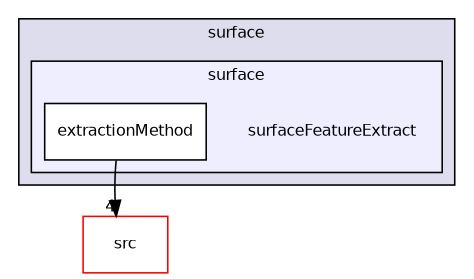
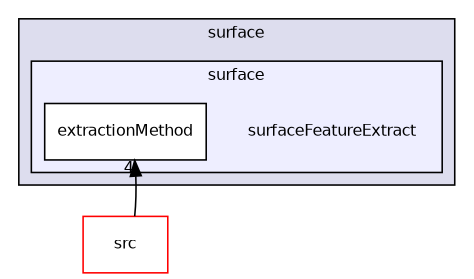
(115, 180) -> (136, 196)
